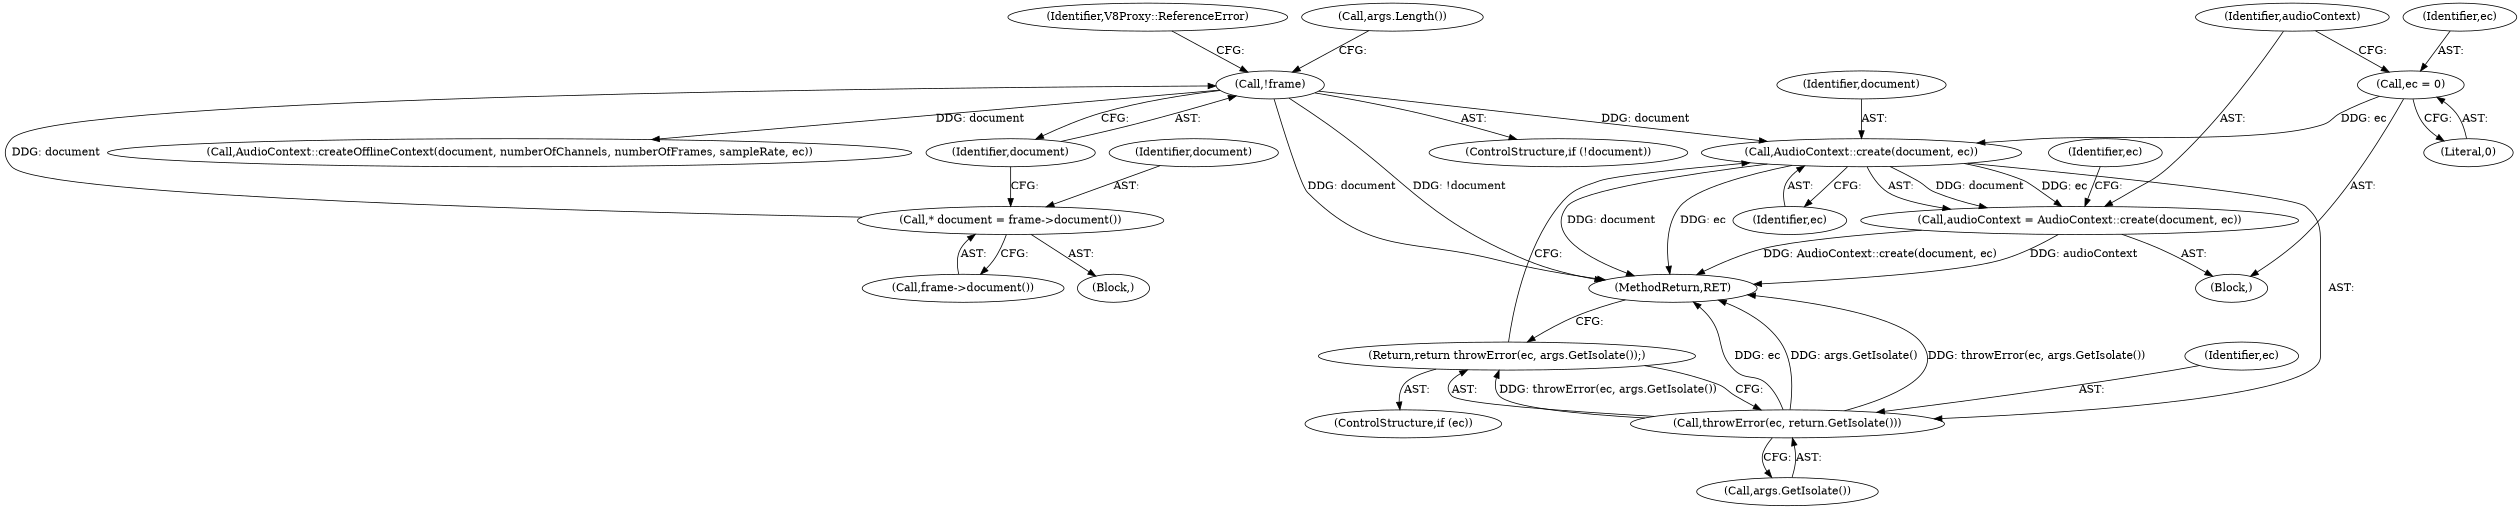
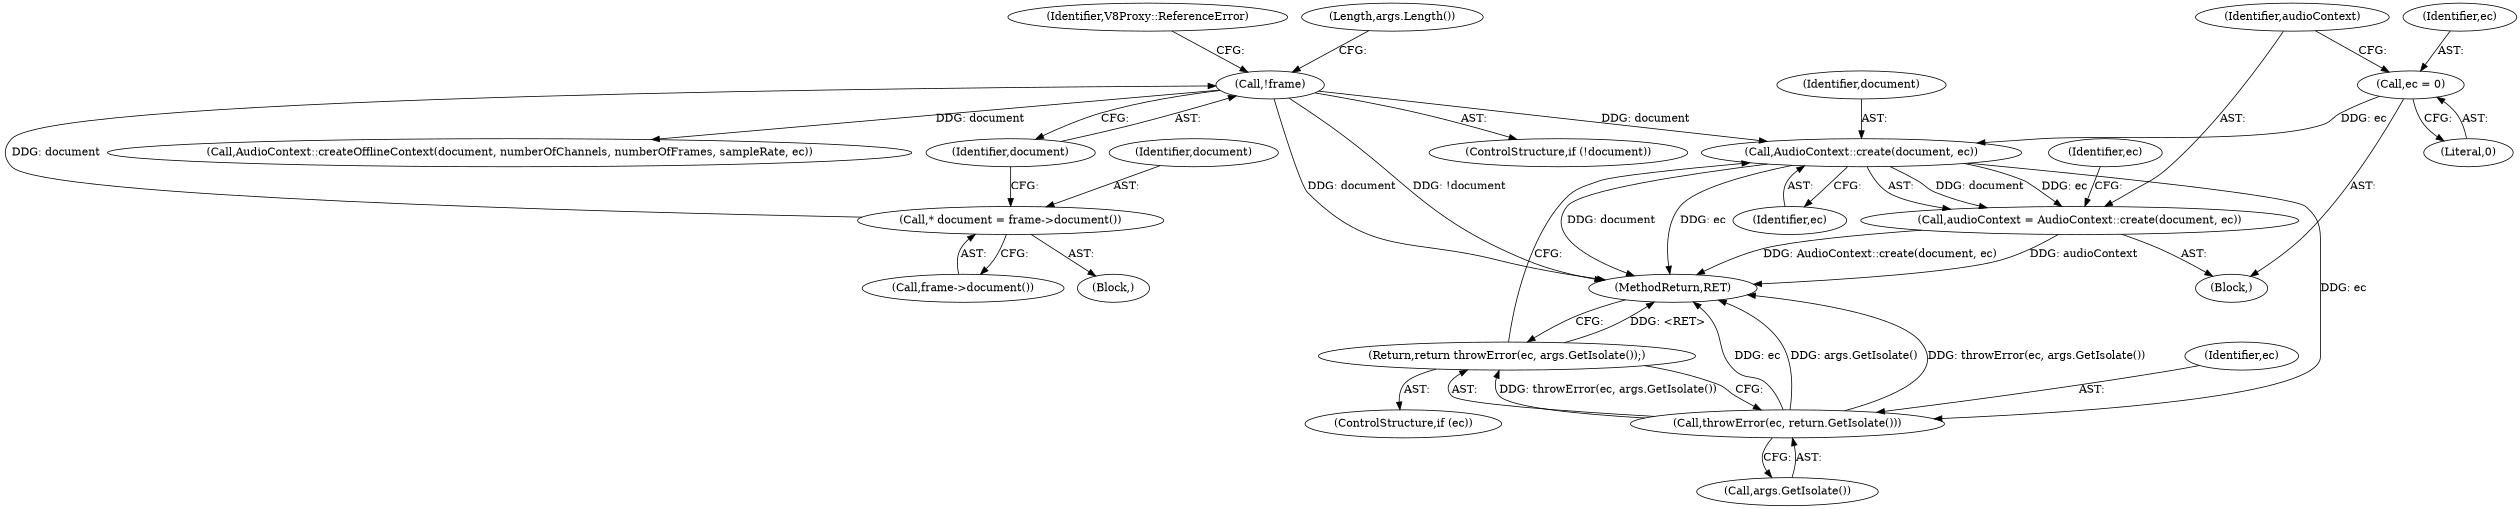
(1392, 17) -> (1392, 17)
(2343, 288) -> (2343, 288)
none -> (1607, 328)
